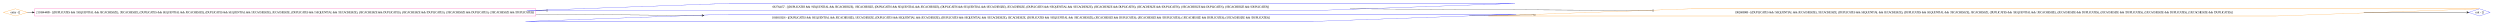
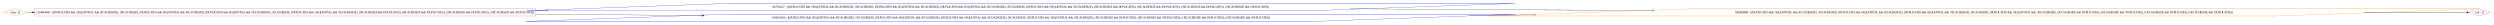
(2479, 12) -> (2479, 12)
